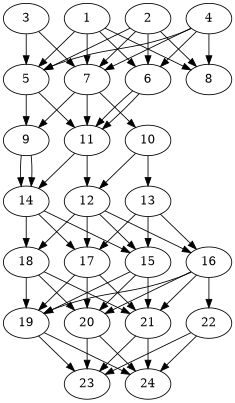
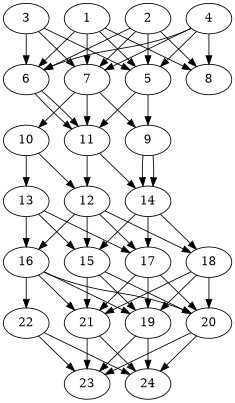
none -> (26, 45)
